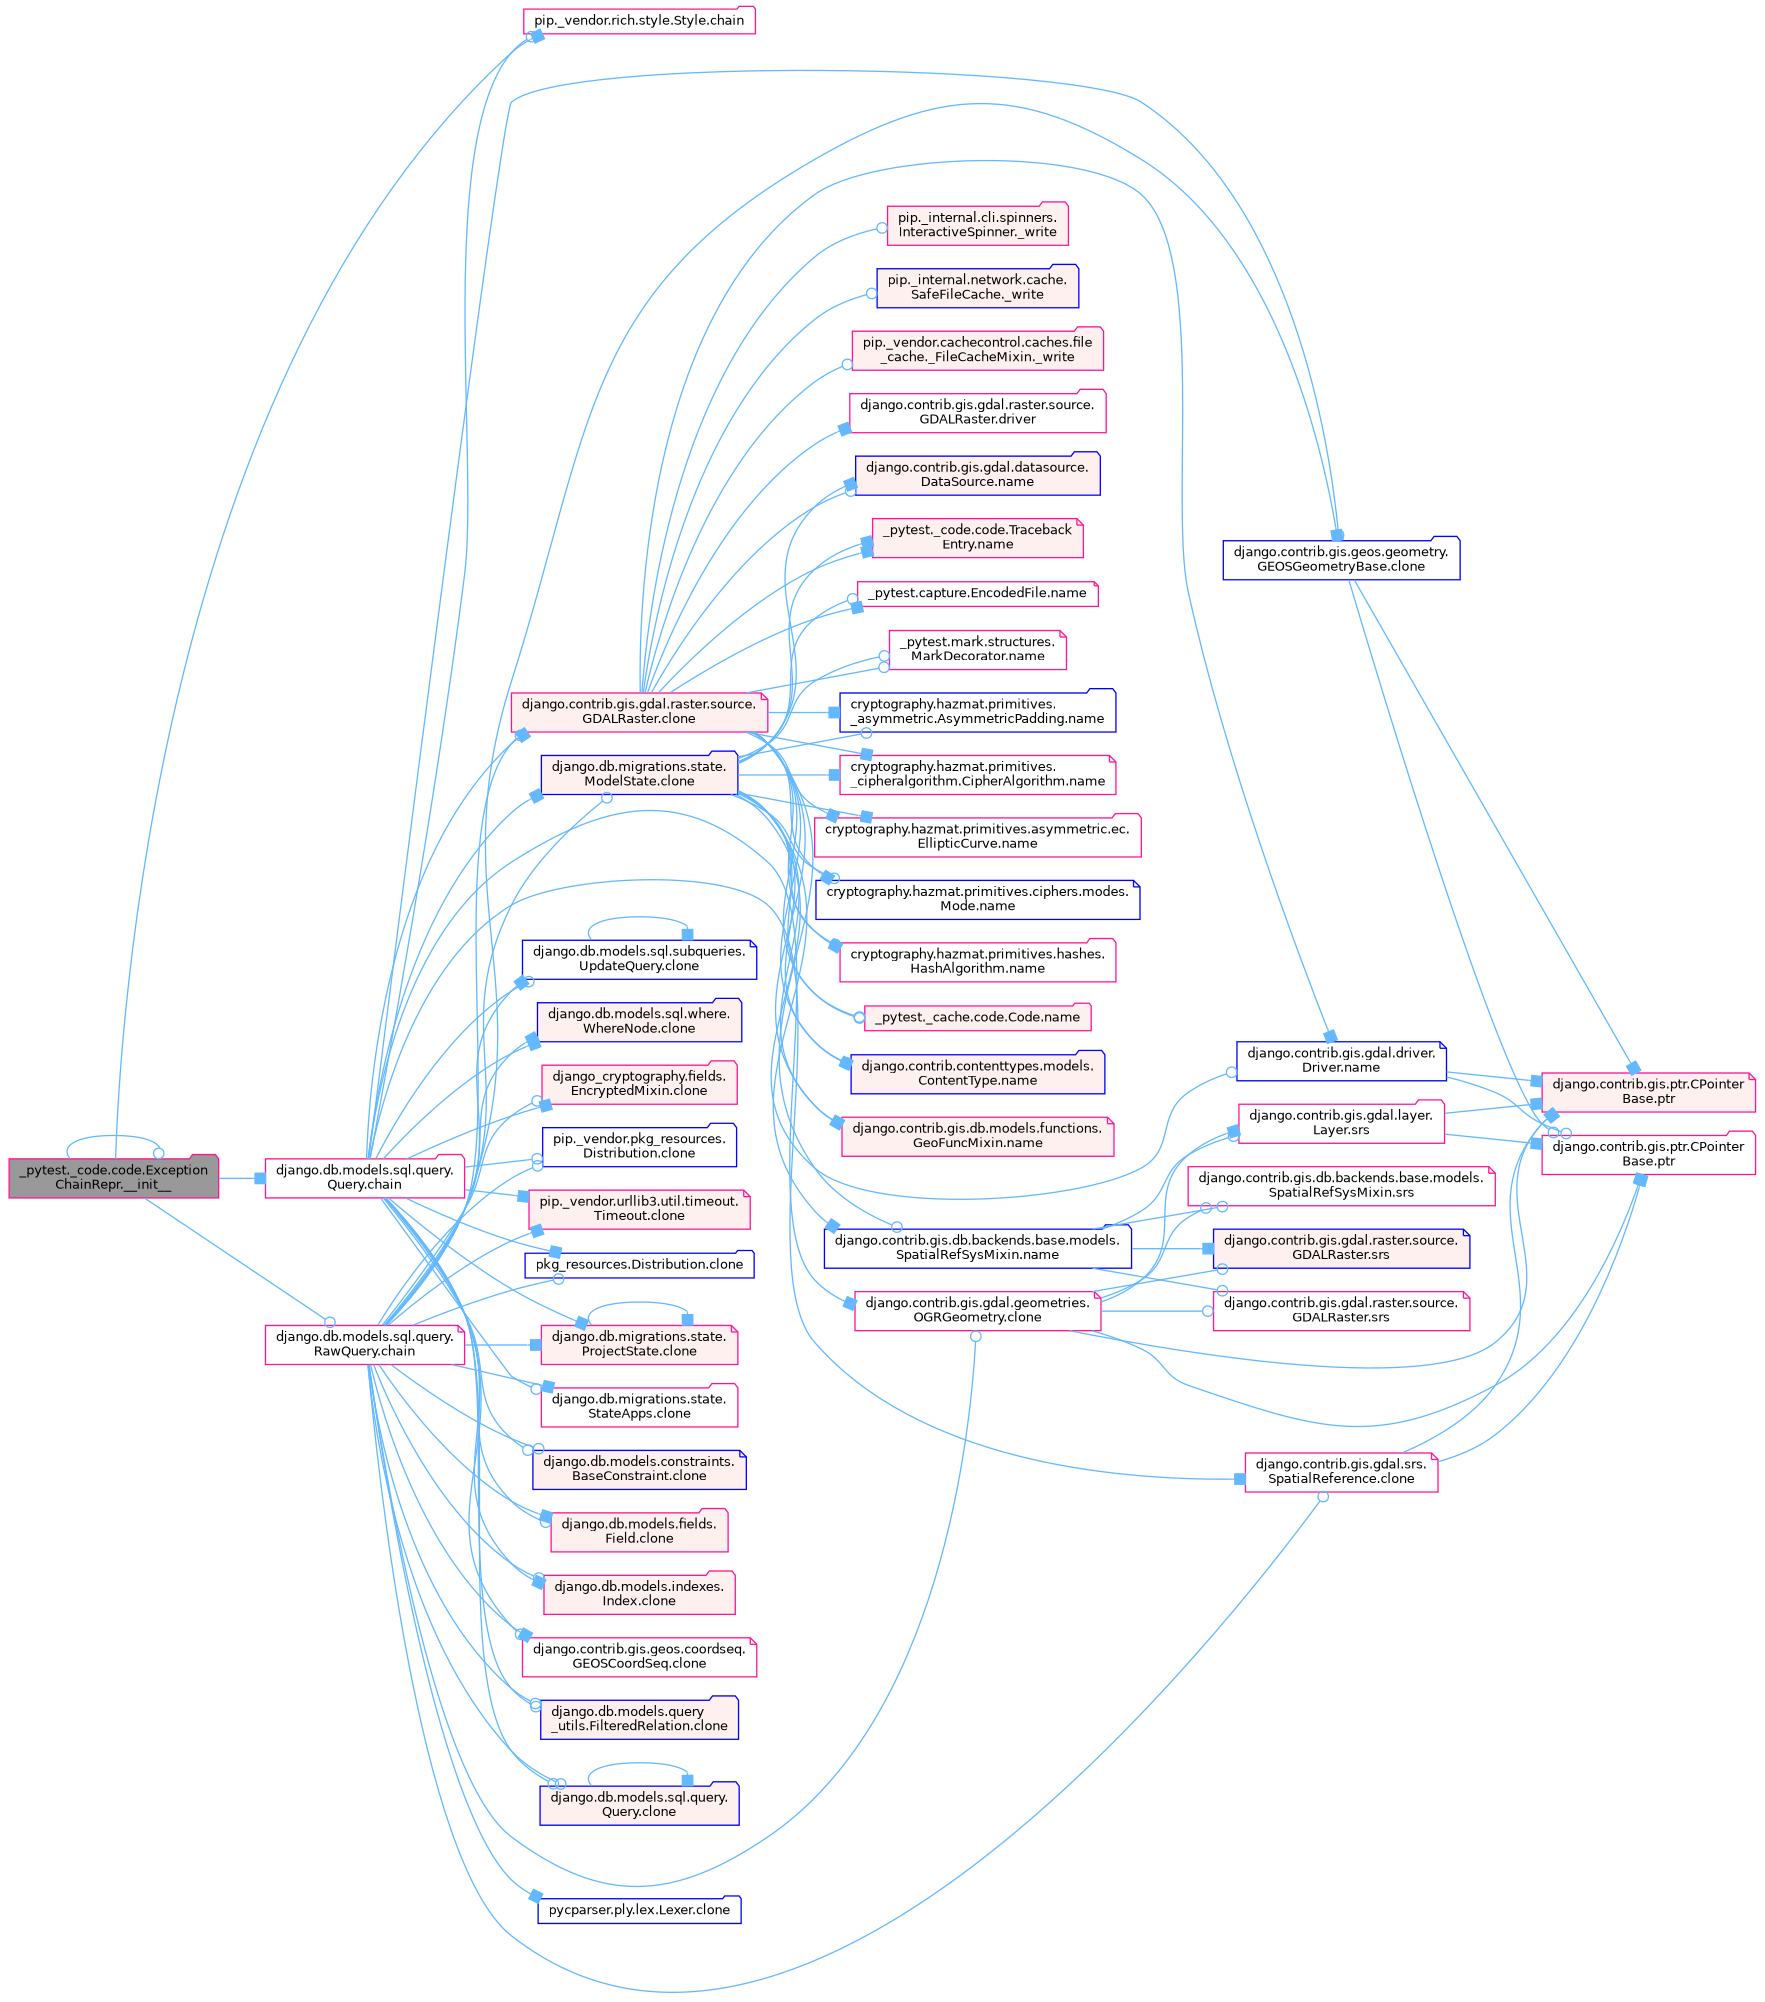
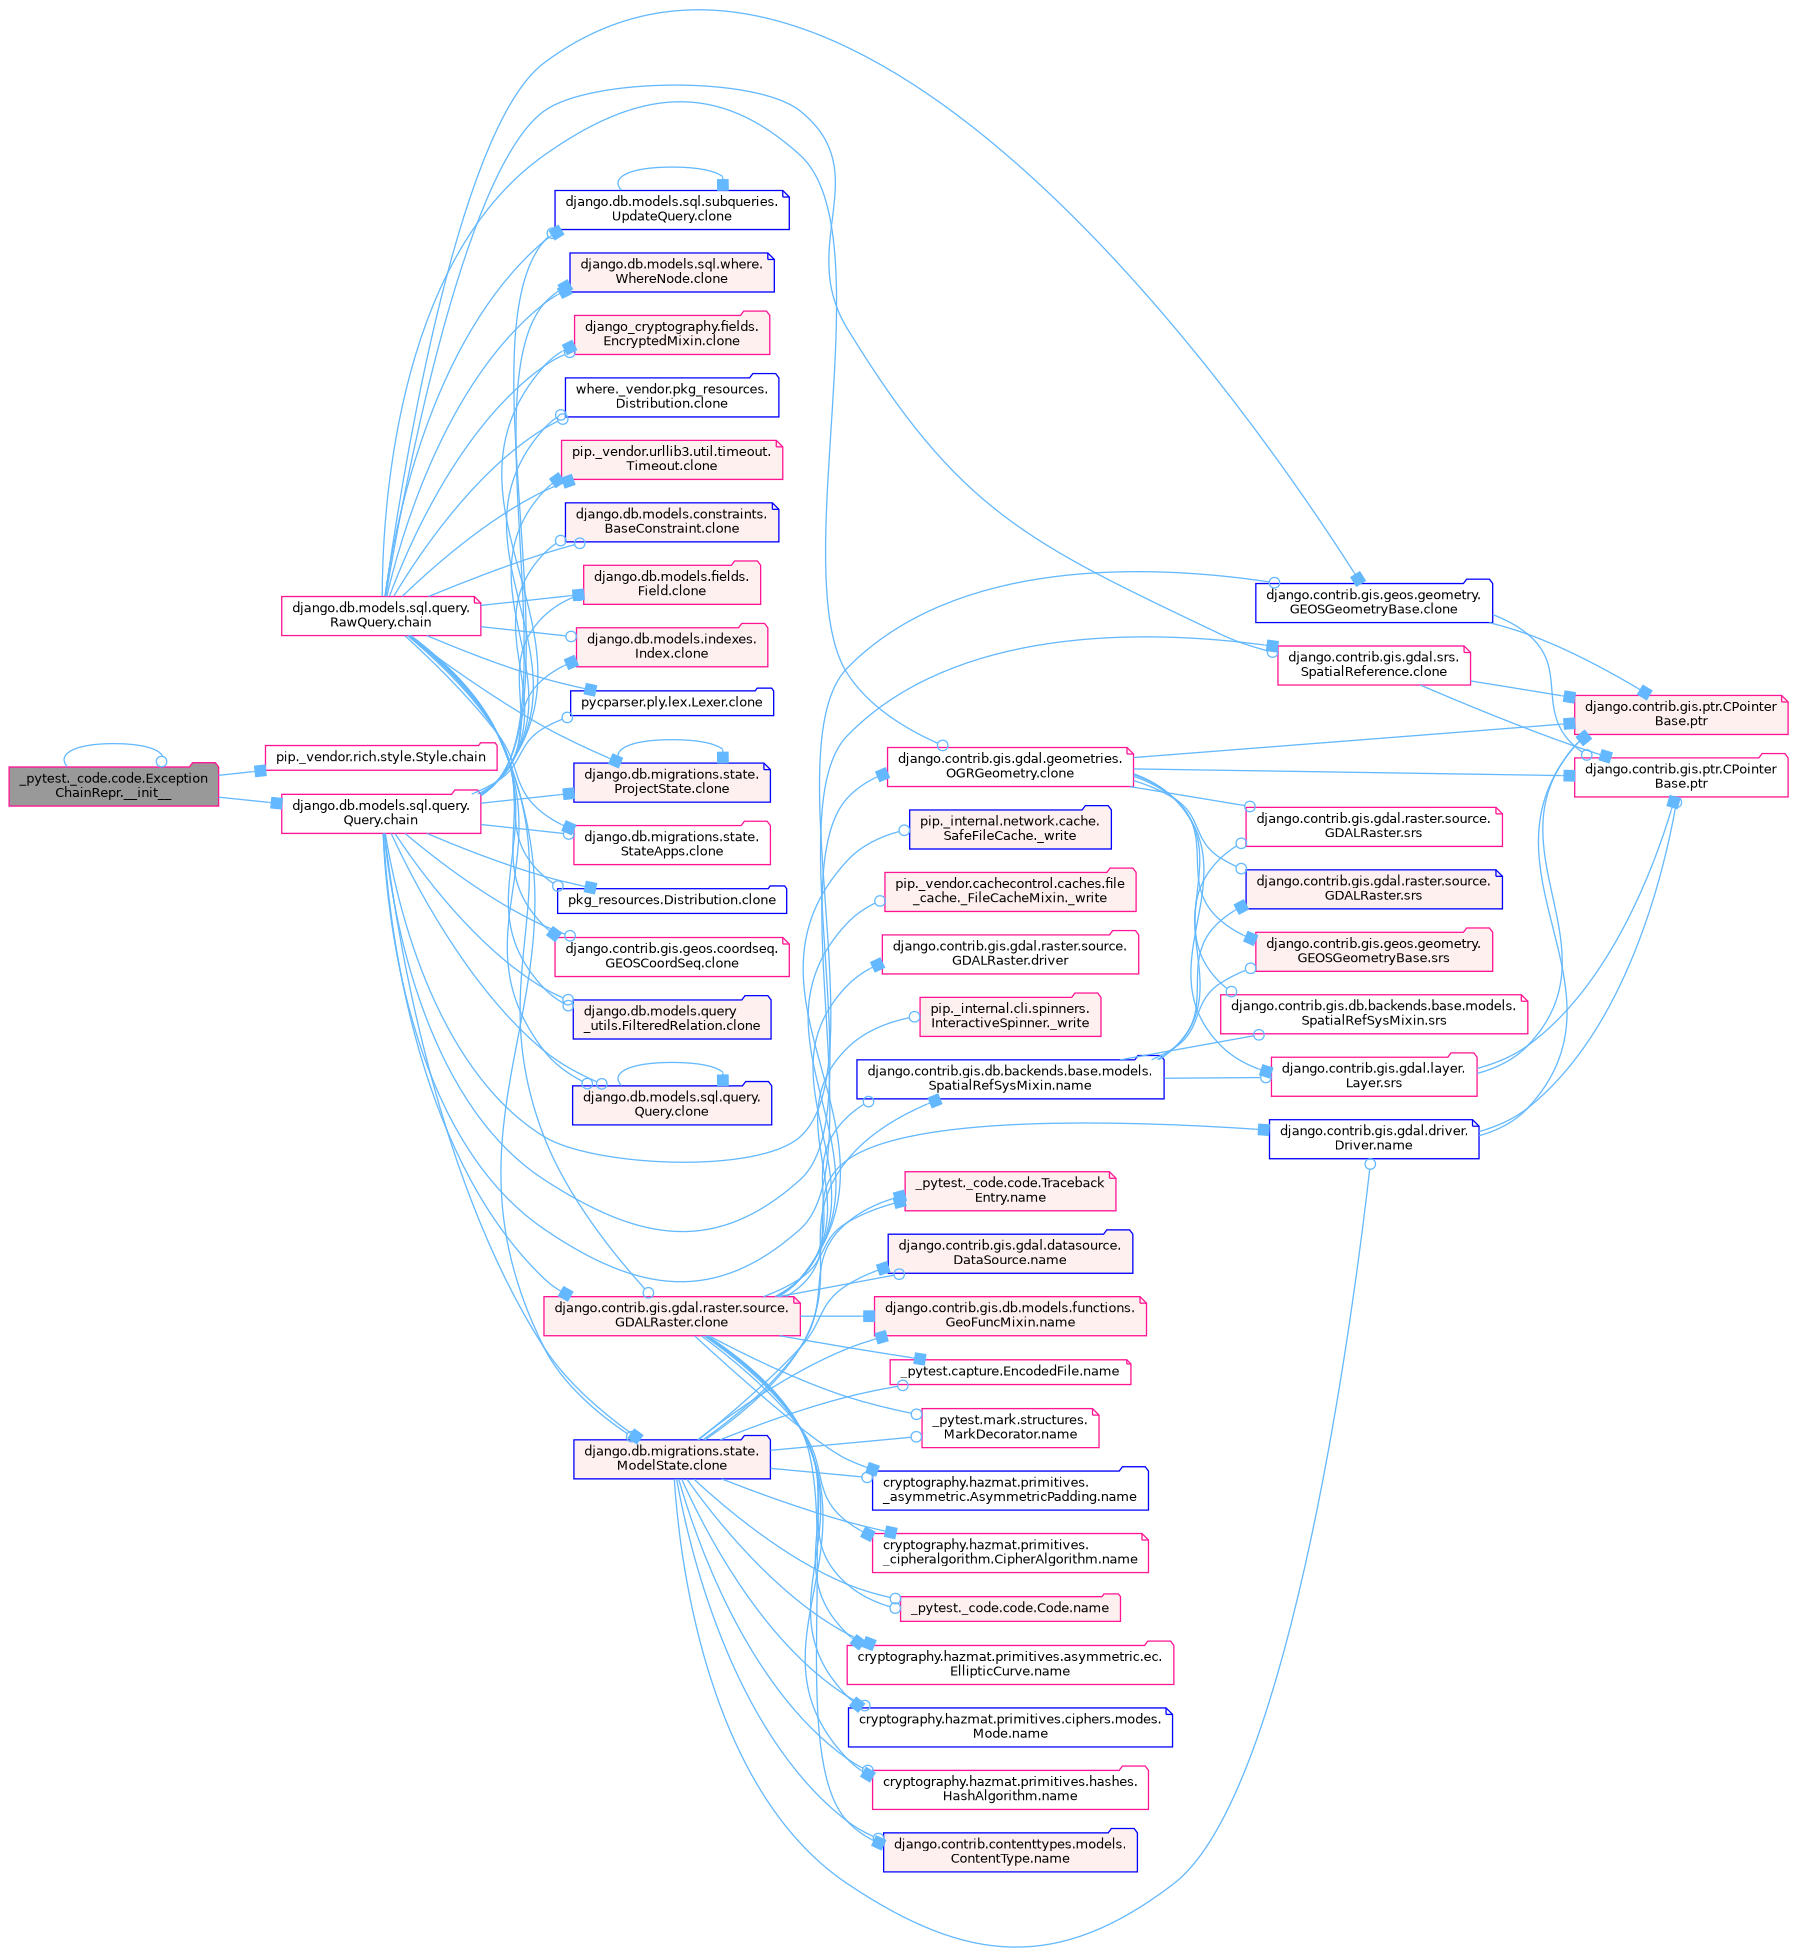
(462, 595) -> (534, 736)
none -> (1374, 952)
(978, 1018) -> (1011, 1609)
(640, 1022) -> (672, 272)
(640, 1147) -> (672, 397)
(235, 1259) -> none
(640, 1345) -> (672, 783)
